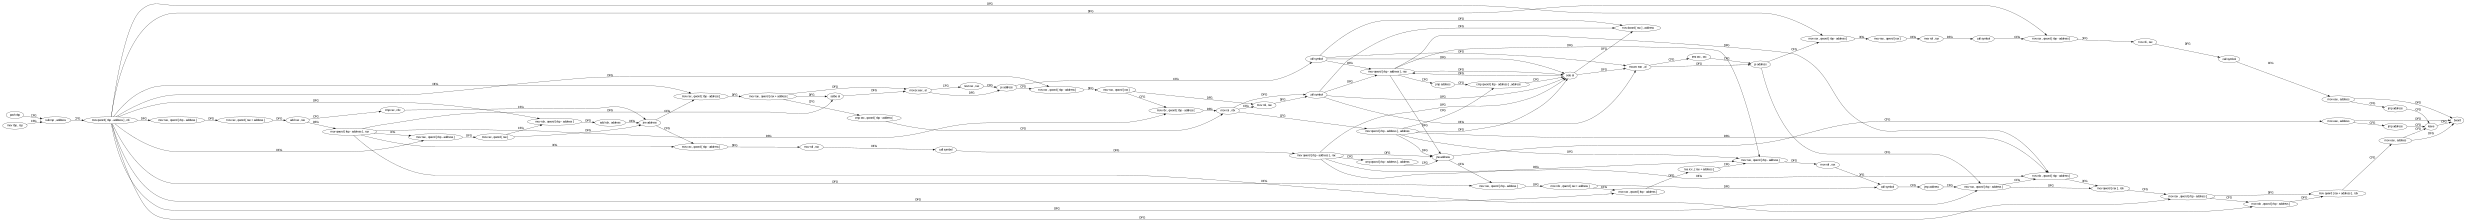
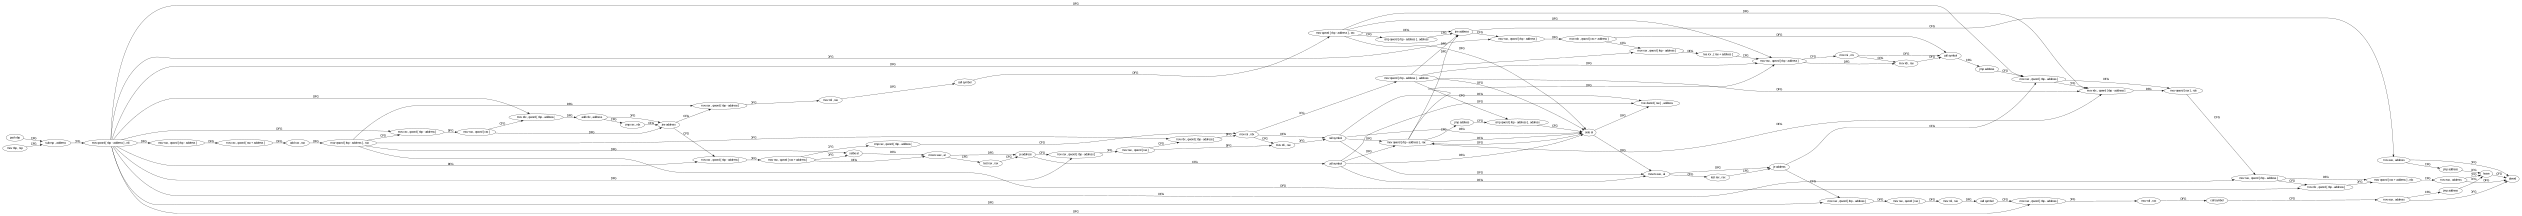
none -> (1847, 55)
(344, 115) -> (612, 121)
